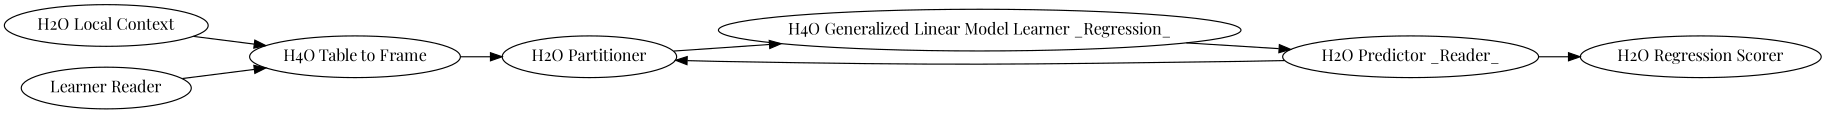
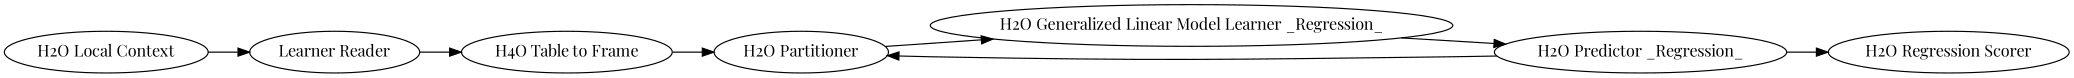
(980, 30) -> (1192, 25)
(224, 40) -> (223, 52)
(1411, 57) -> (1641, 52)
